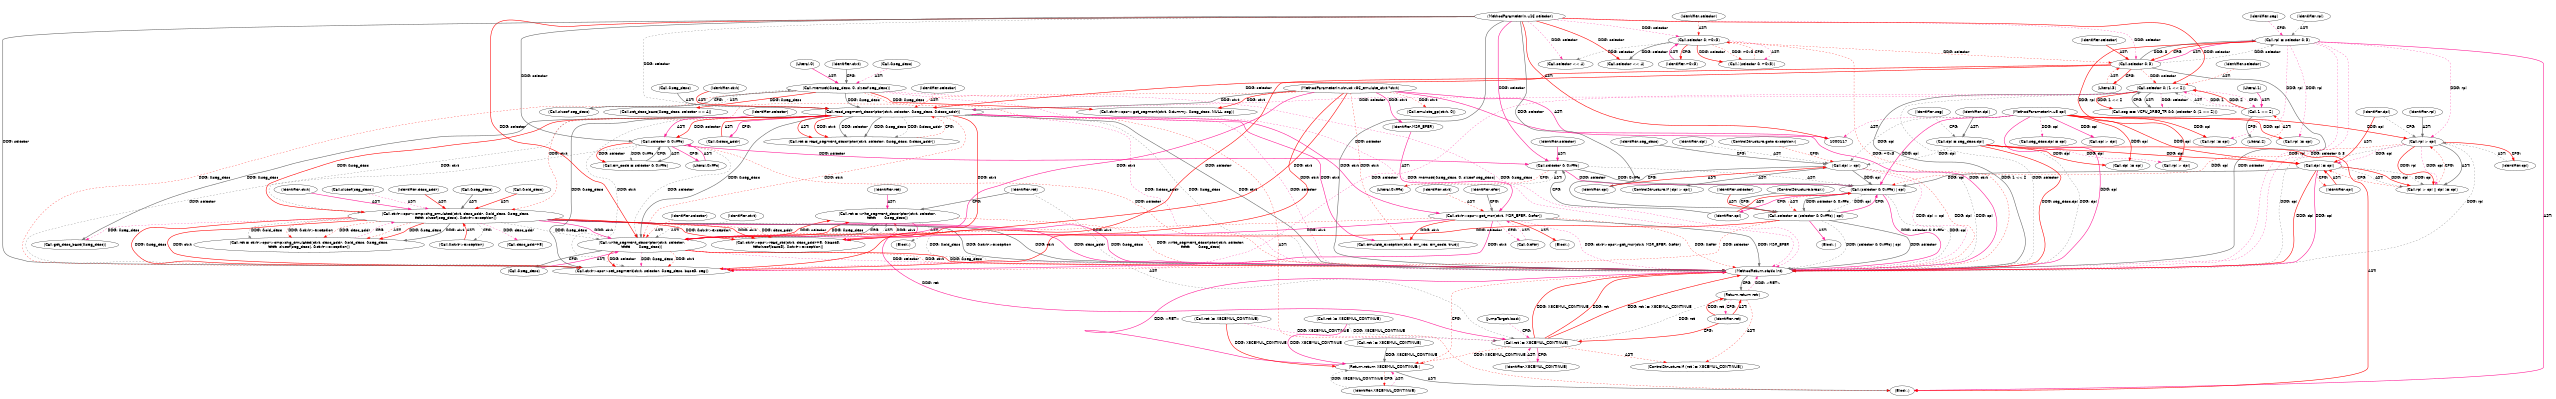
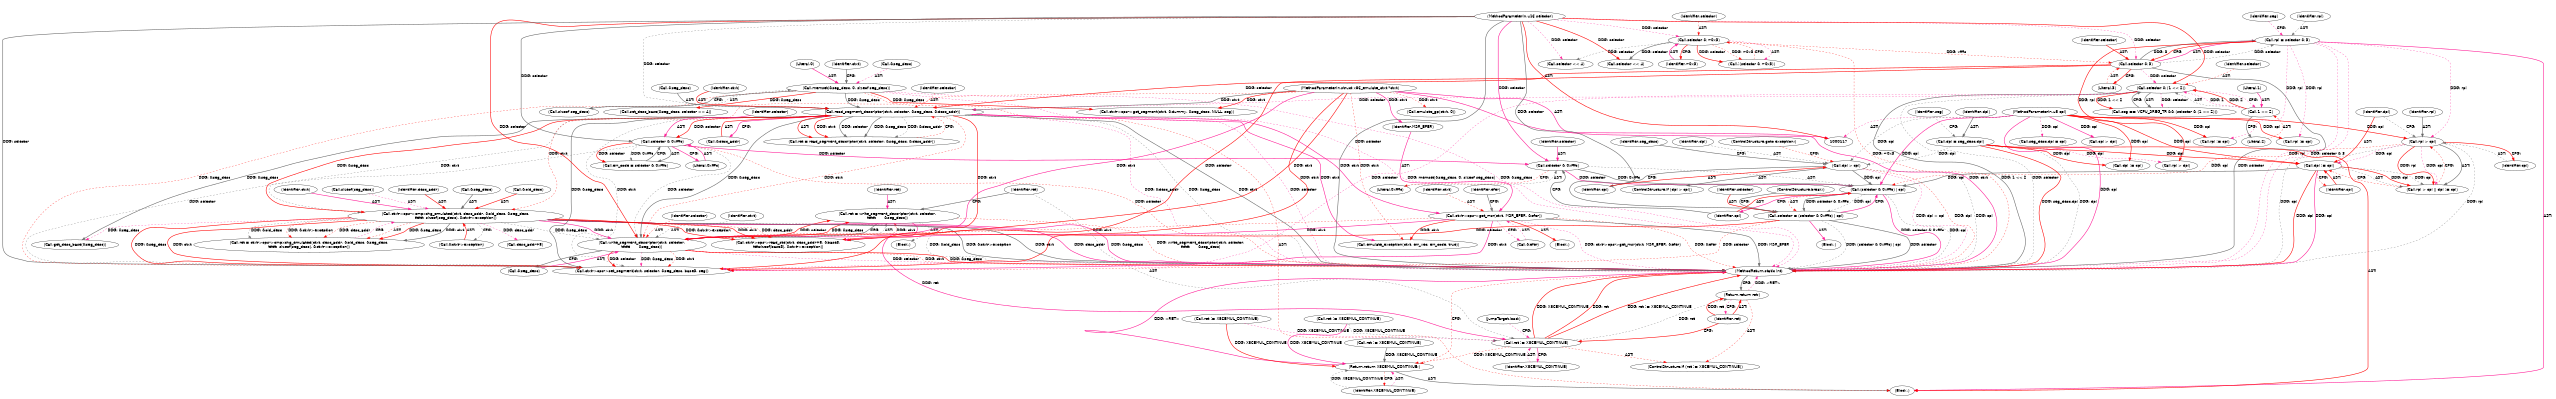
(1956, 52) -> (1956, 52)
(2147, 75) -> (2147, 75)
